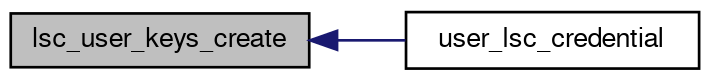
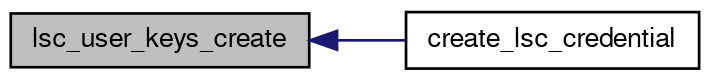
(553, 40) -> (553, 40)
